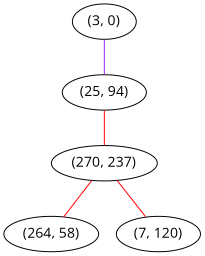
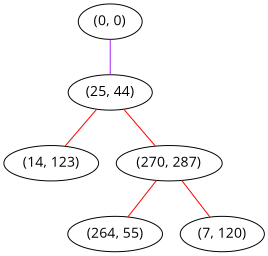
(104, 22) -> (110, 22)
(104, 92) -> (110, 92)
none -> (51, 163)
(104, 163) -> (169, 163)
(51, 234) -> (115, 234)
